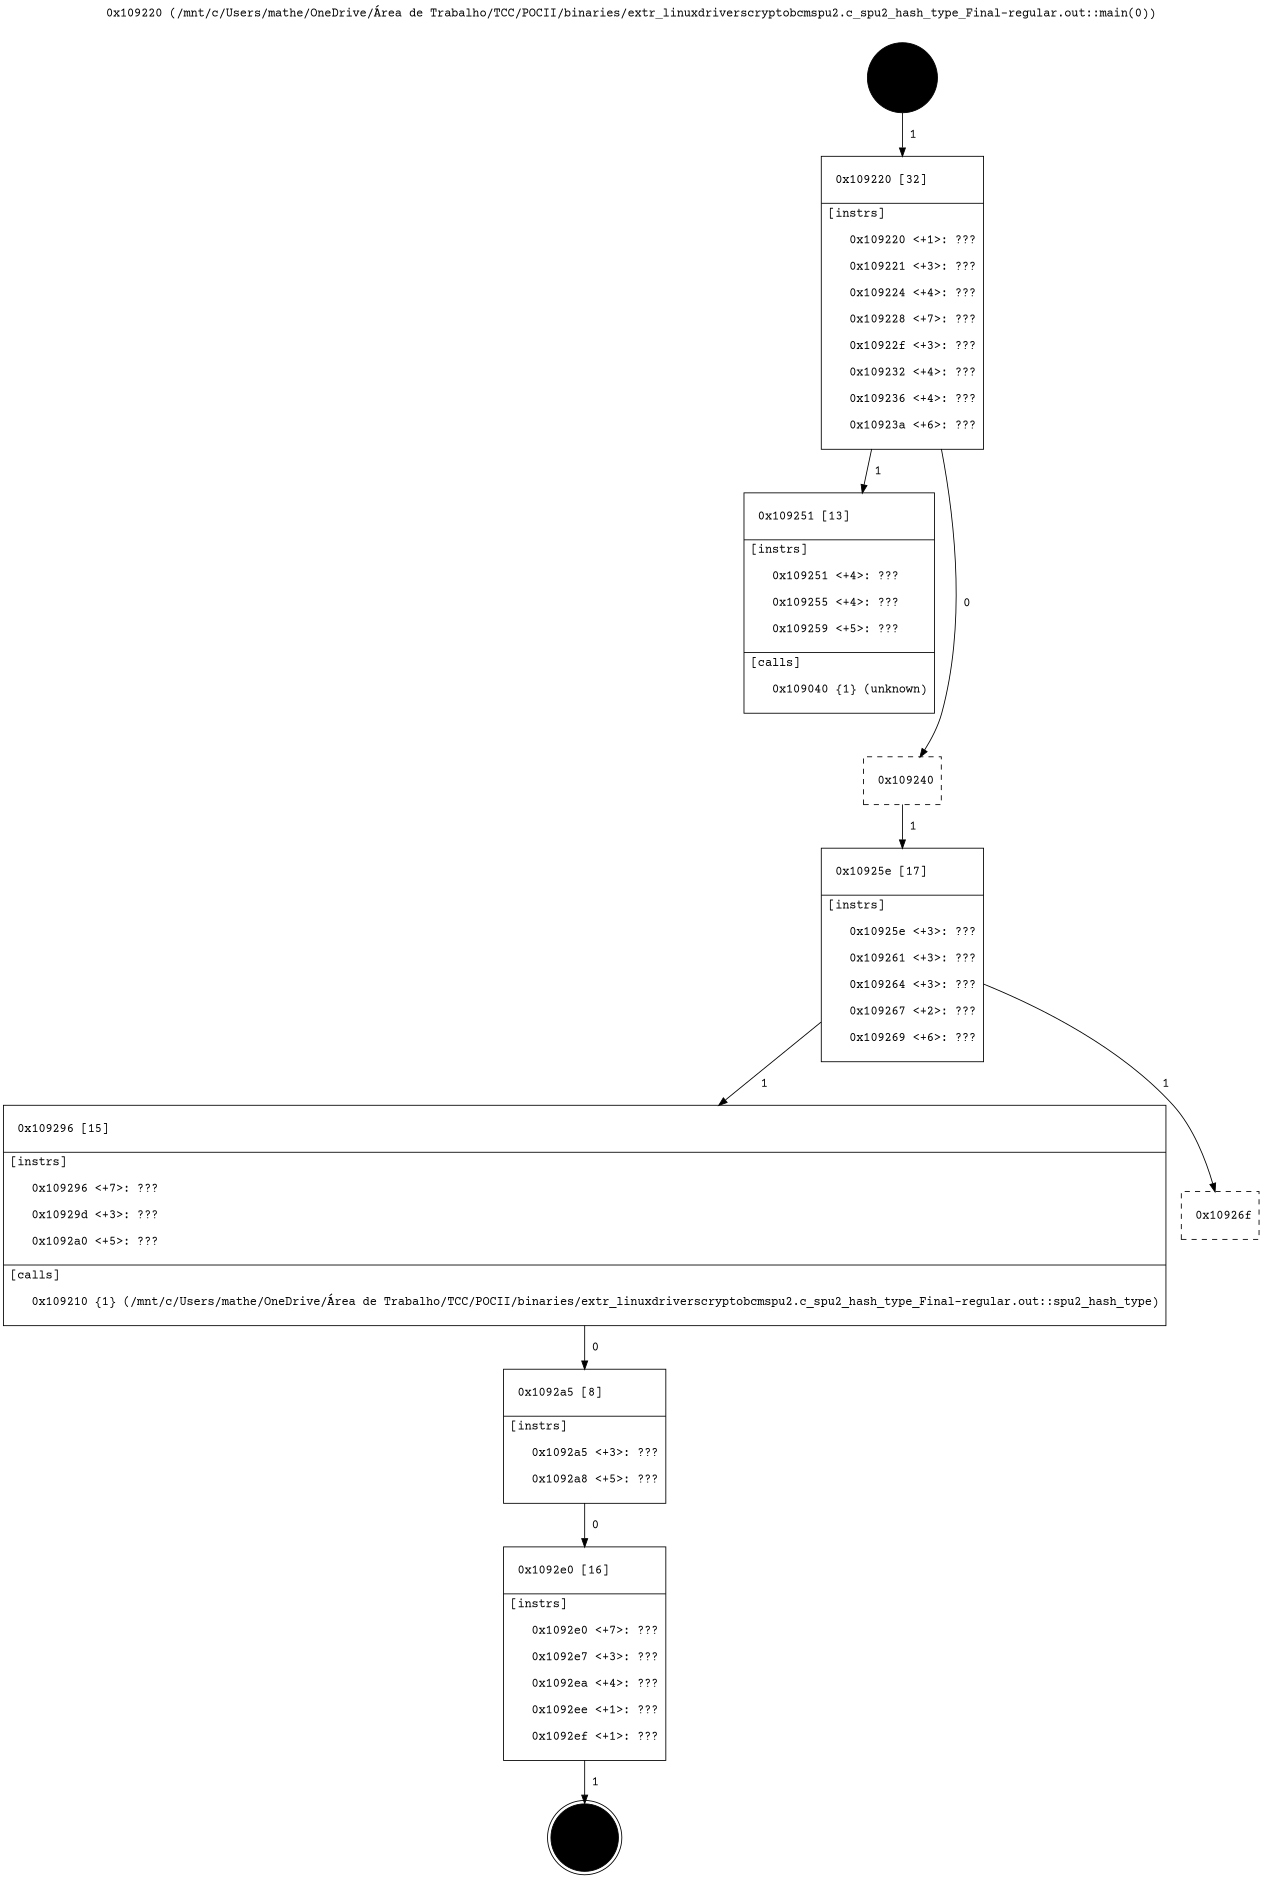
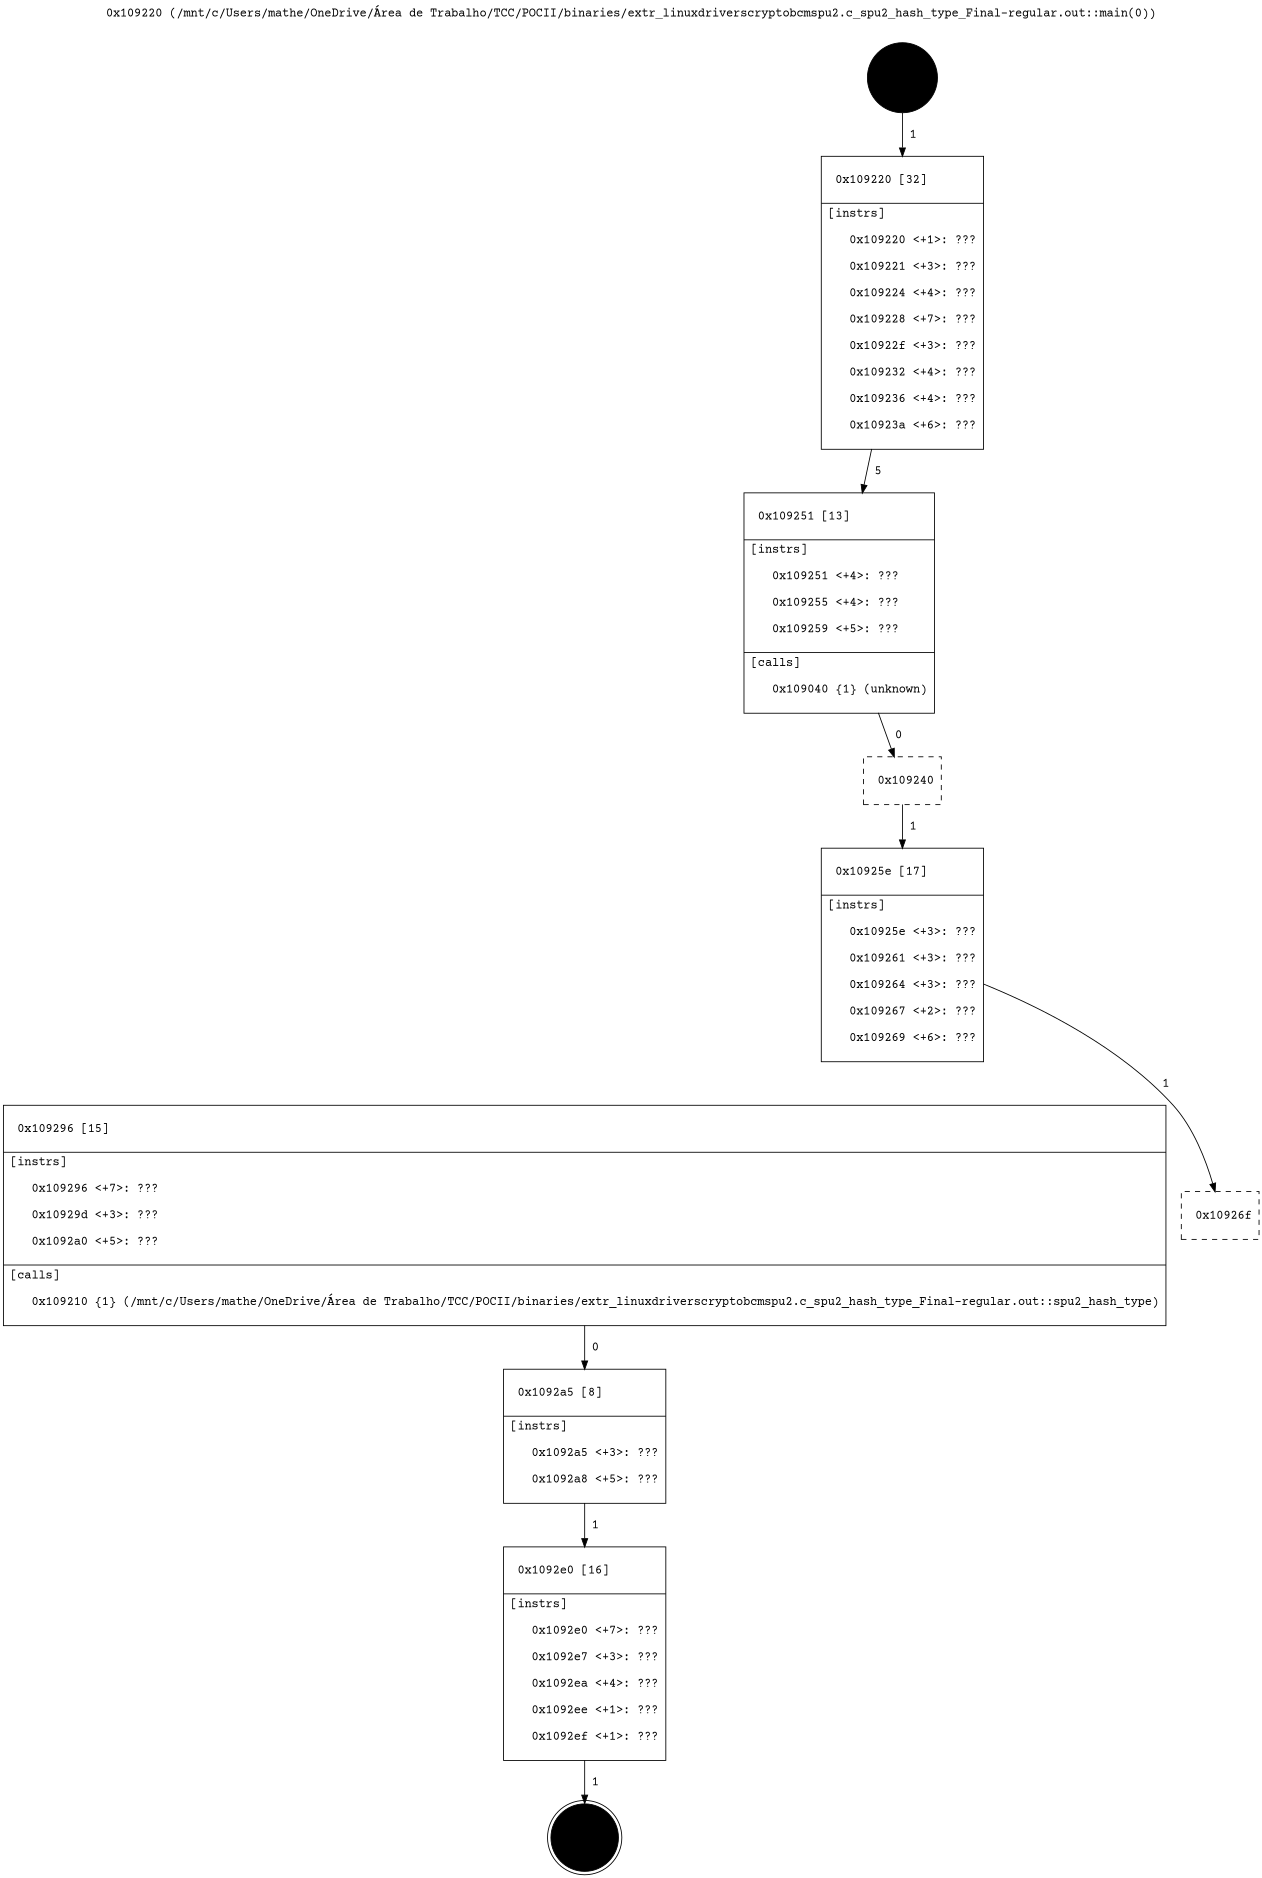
(875, 471) -> (875, 471)
(956, 601) -> (885, 731)
(773, 1061) -> none
(592, 1525) -> (592, 1525)
